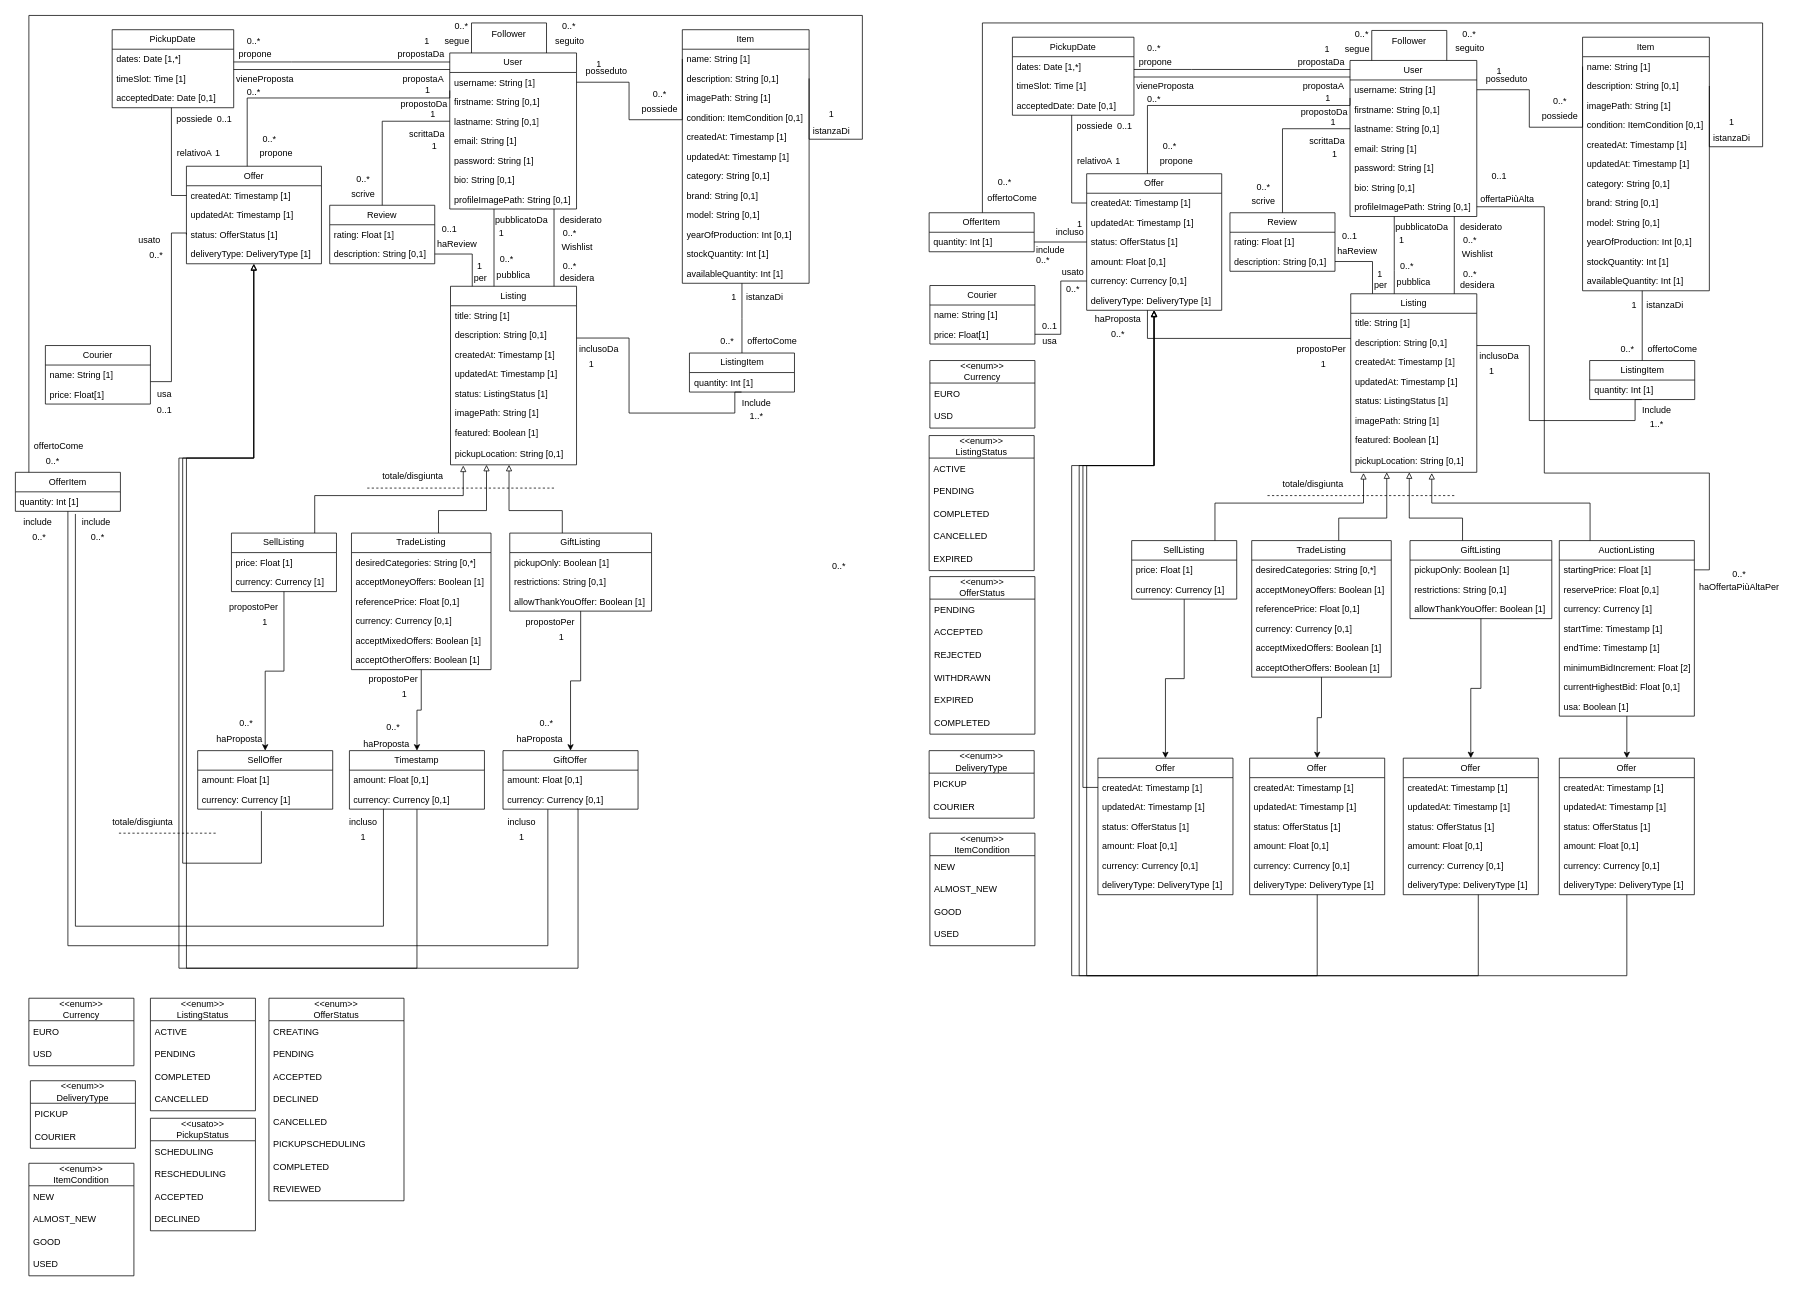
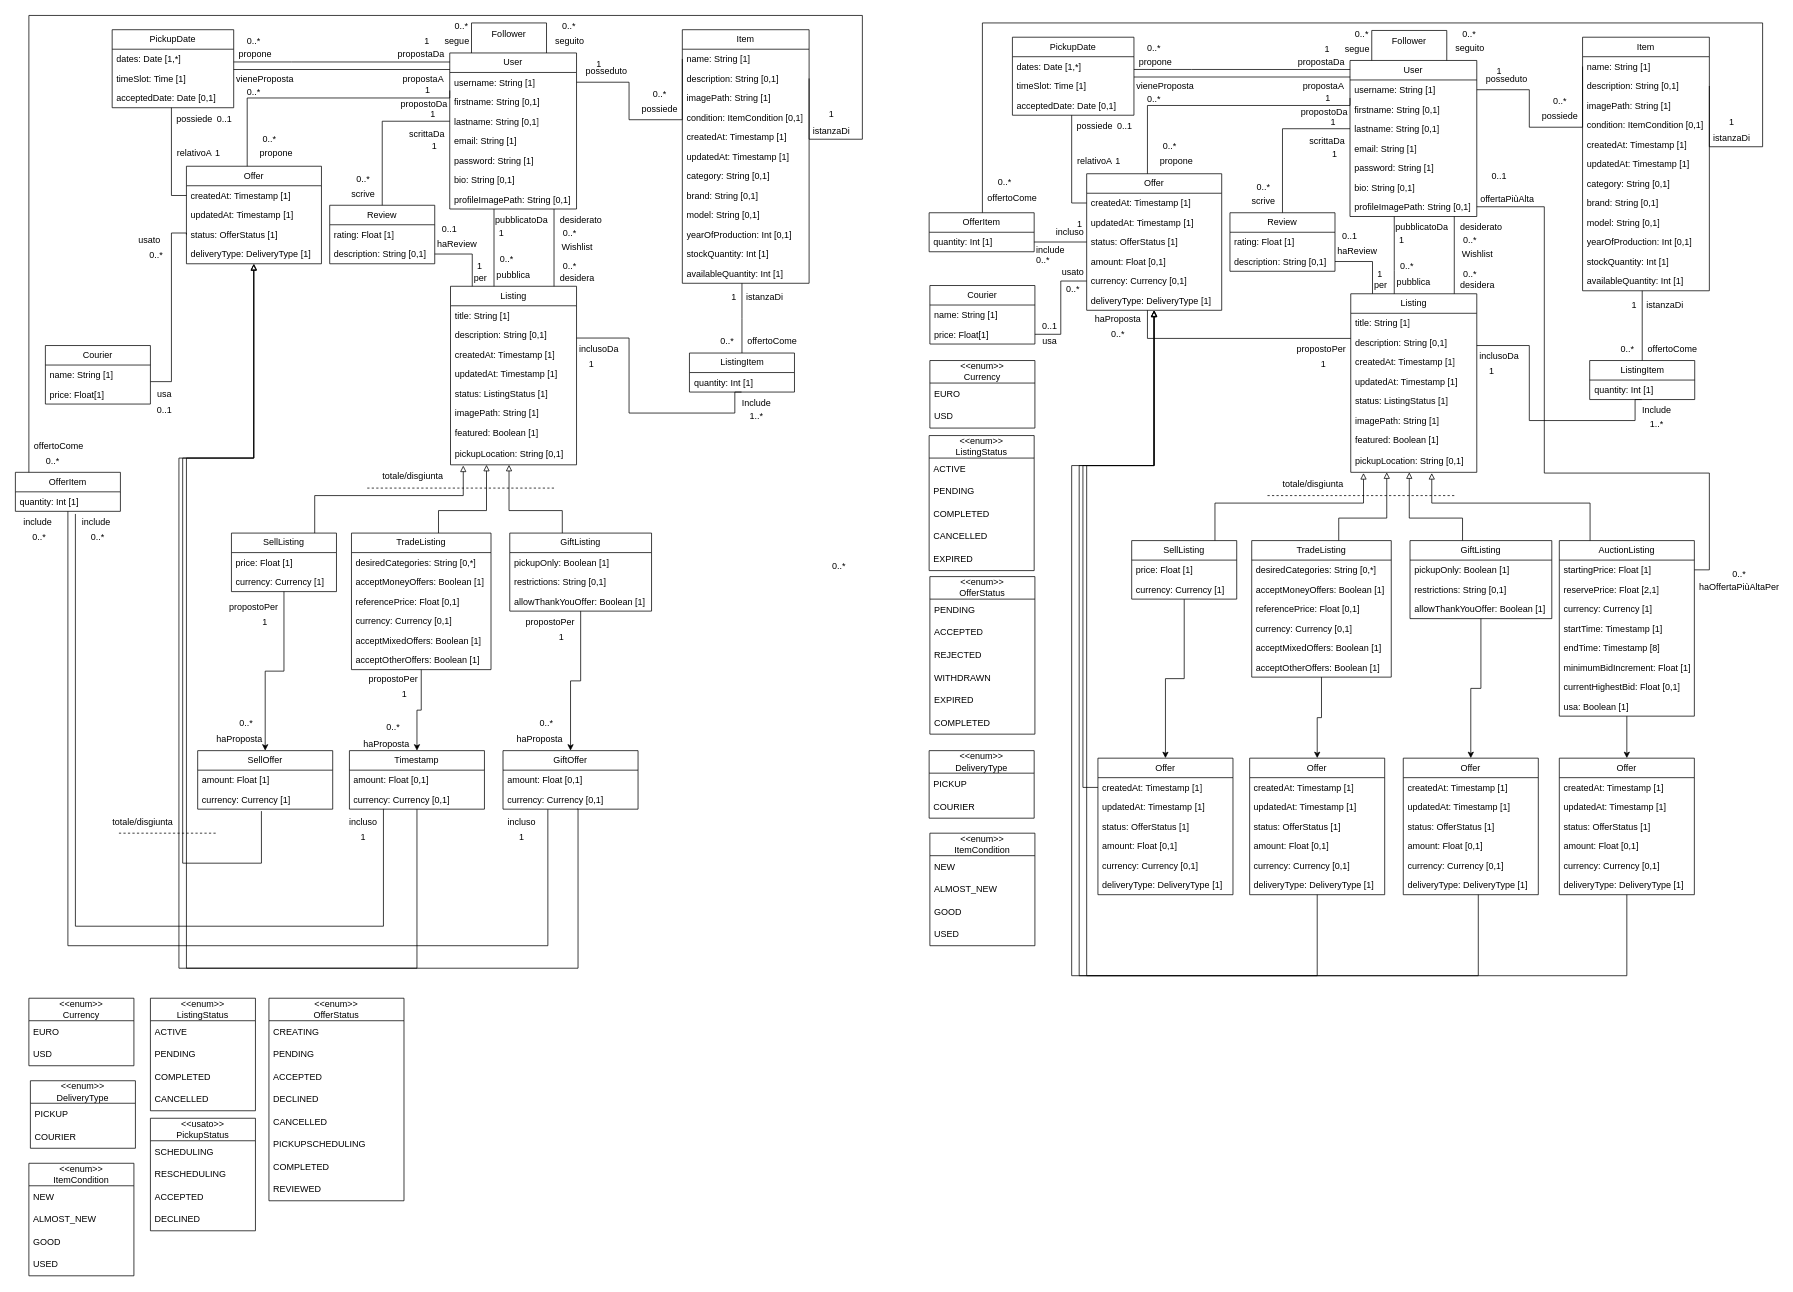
(1619, 590) -> (1619, 590)
(1613, 649) -> (1613, 649)
(1627, 673) -> (1627, 673)
